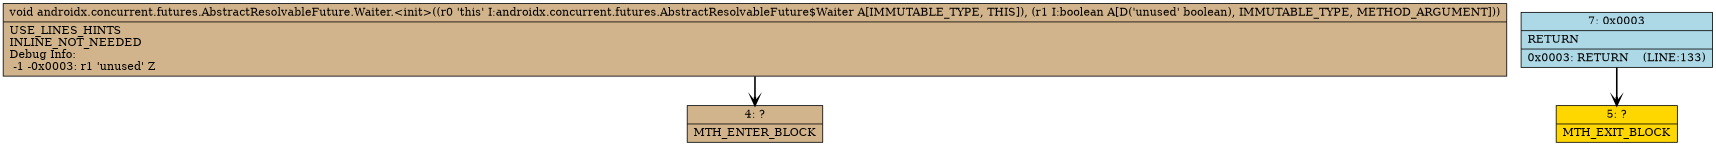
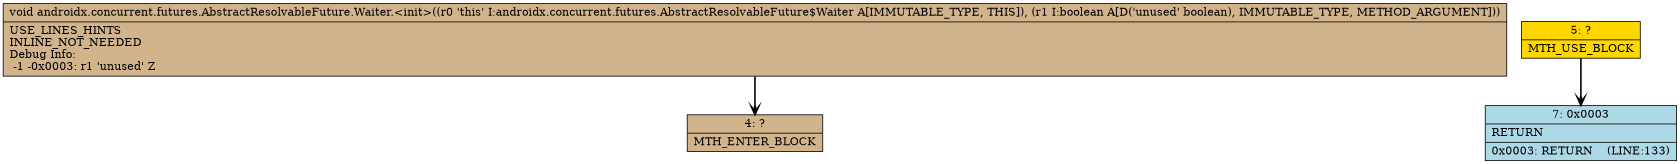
(1617, 83) -> (1581, 78)
(1617, 133) -> (1581, 49)
